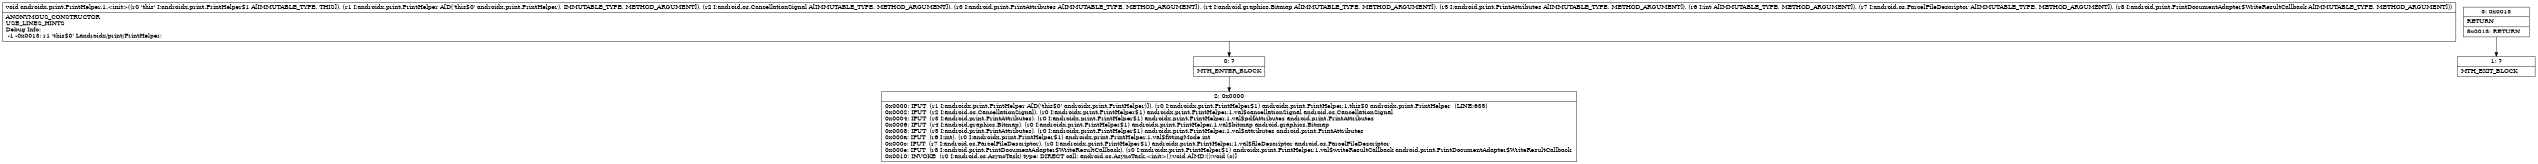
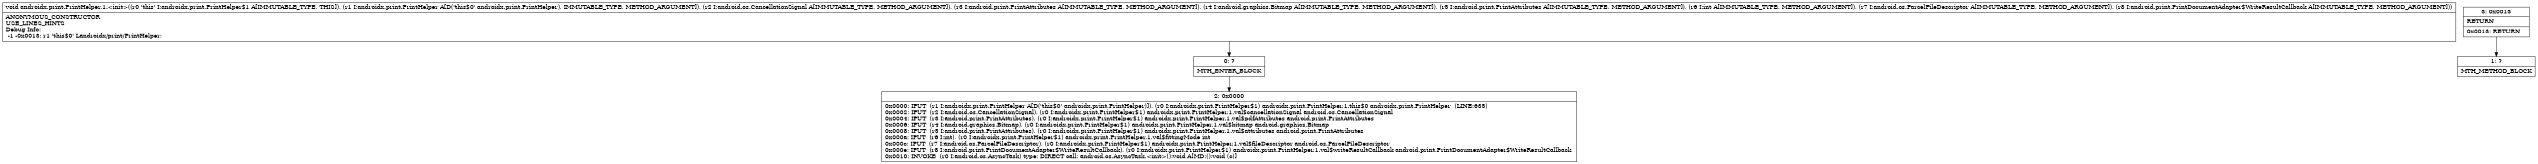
(2496, 32) -> (2496, 32)
(2489, 71) -> (2496, 71)
